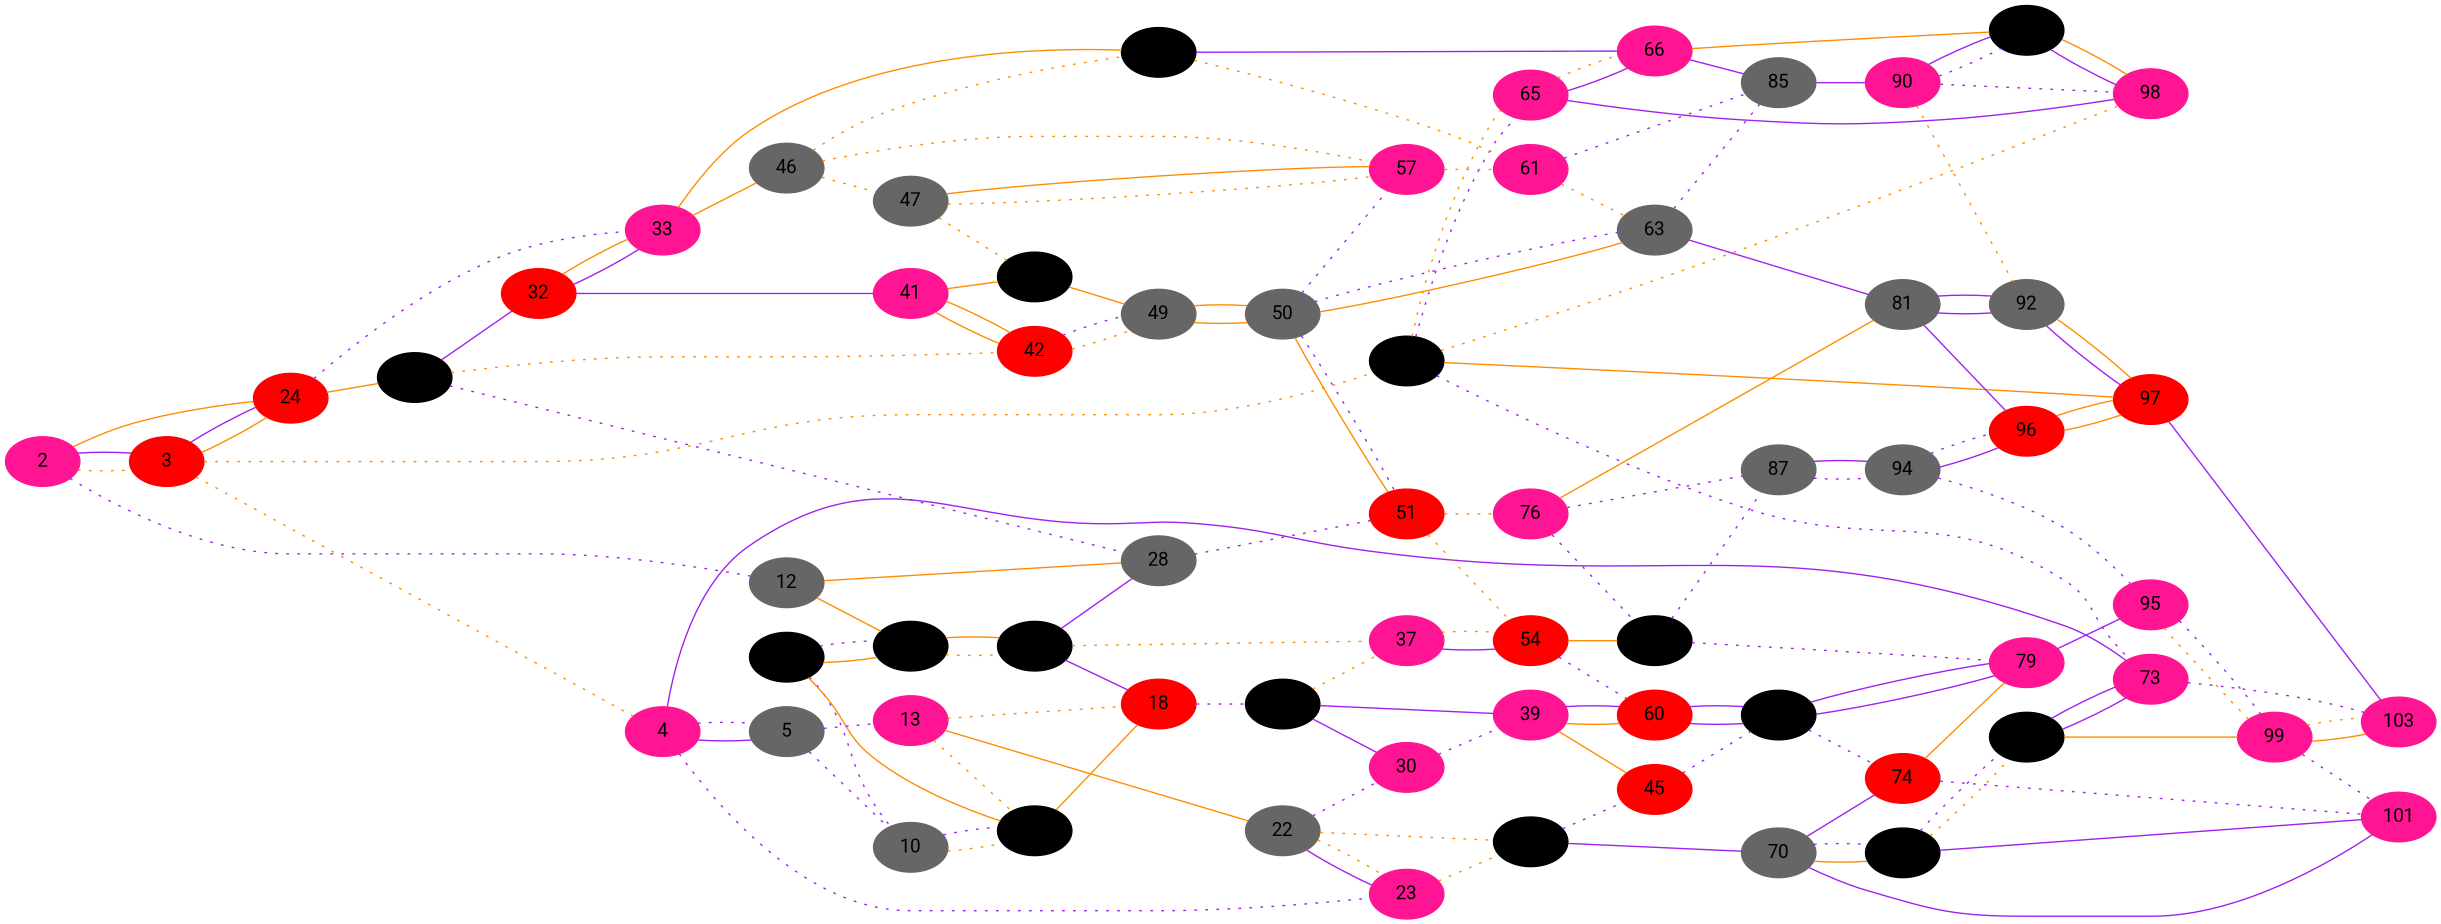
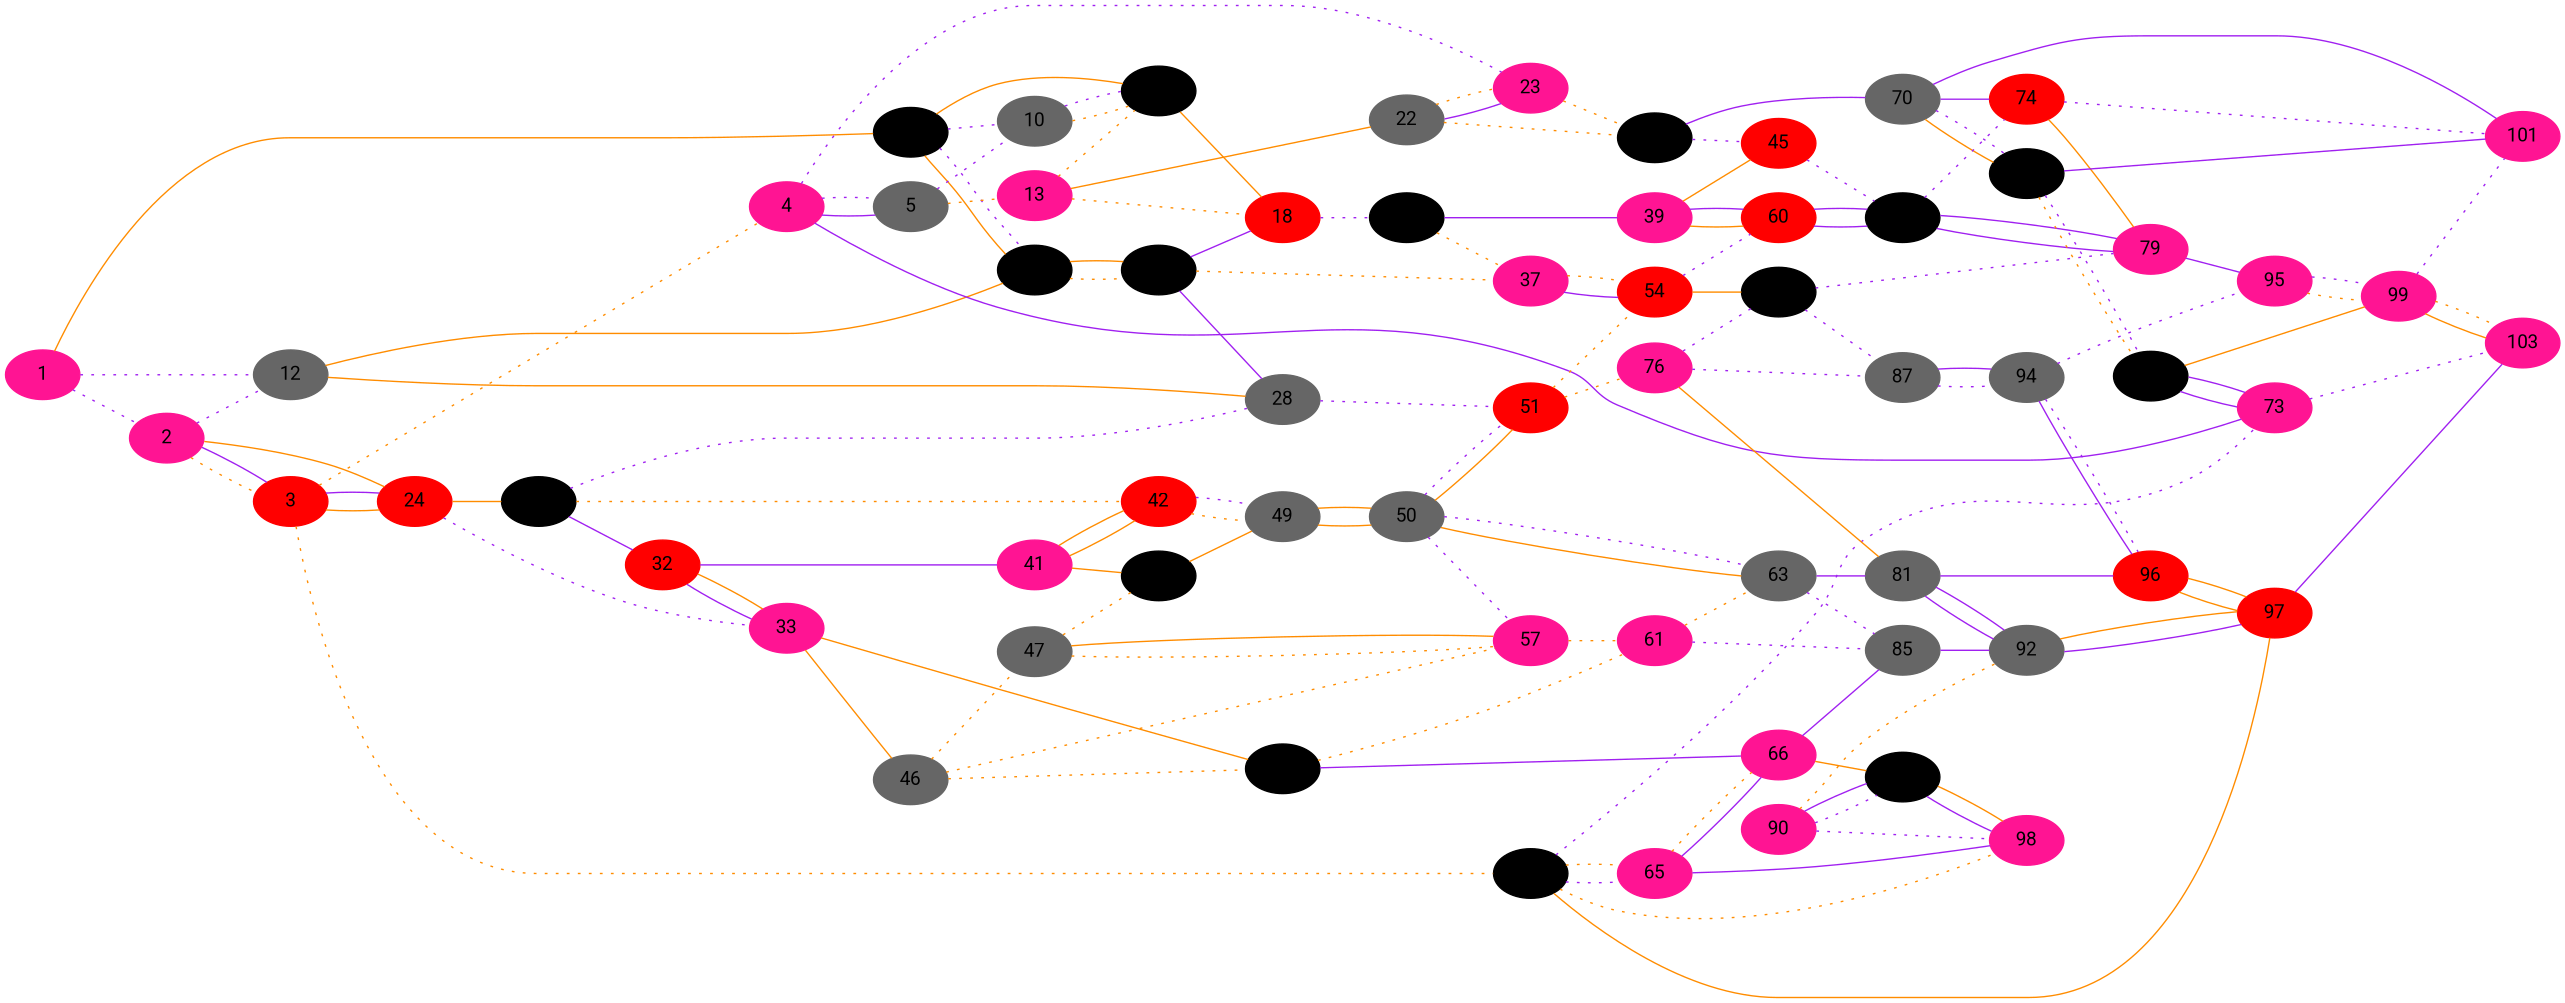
(1841, 83) -> (1965, 650)
none -> (43, 375)
(856, 725) -> (973, 201)
(1407, 767) -> none
